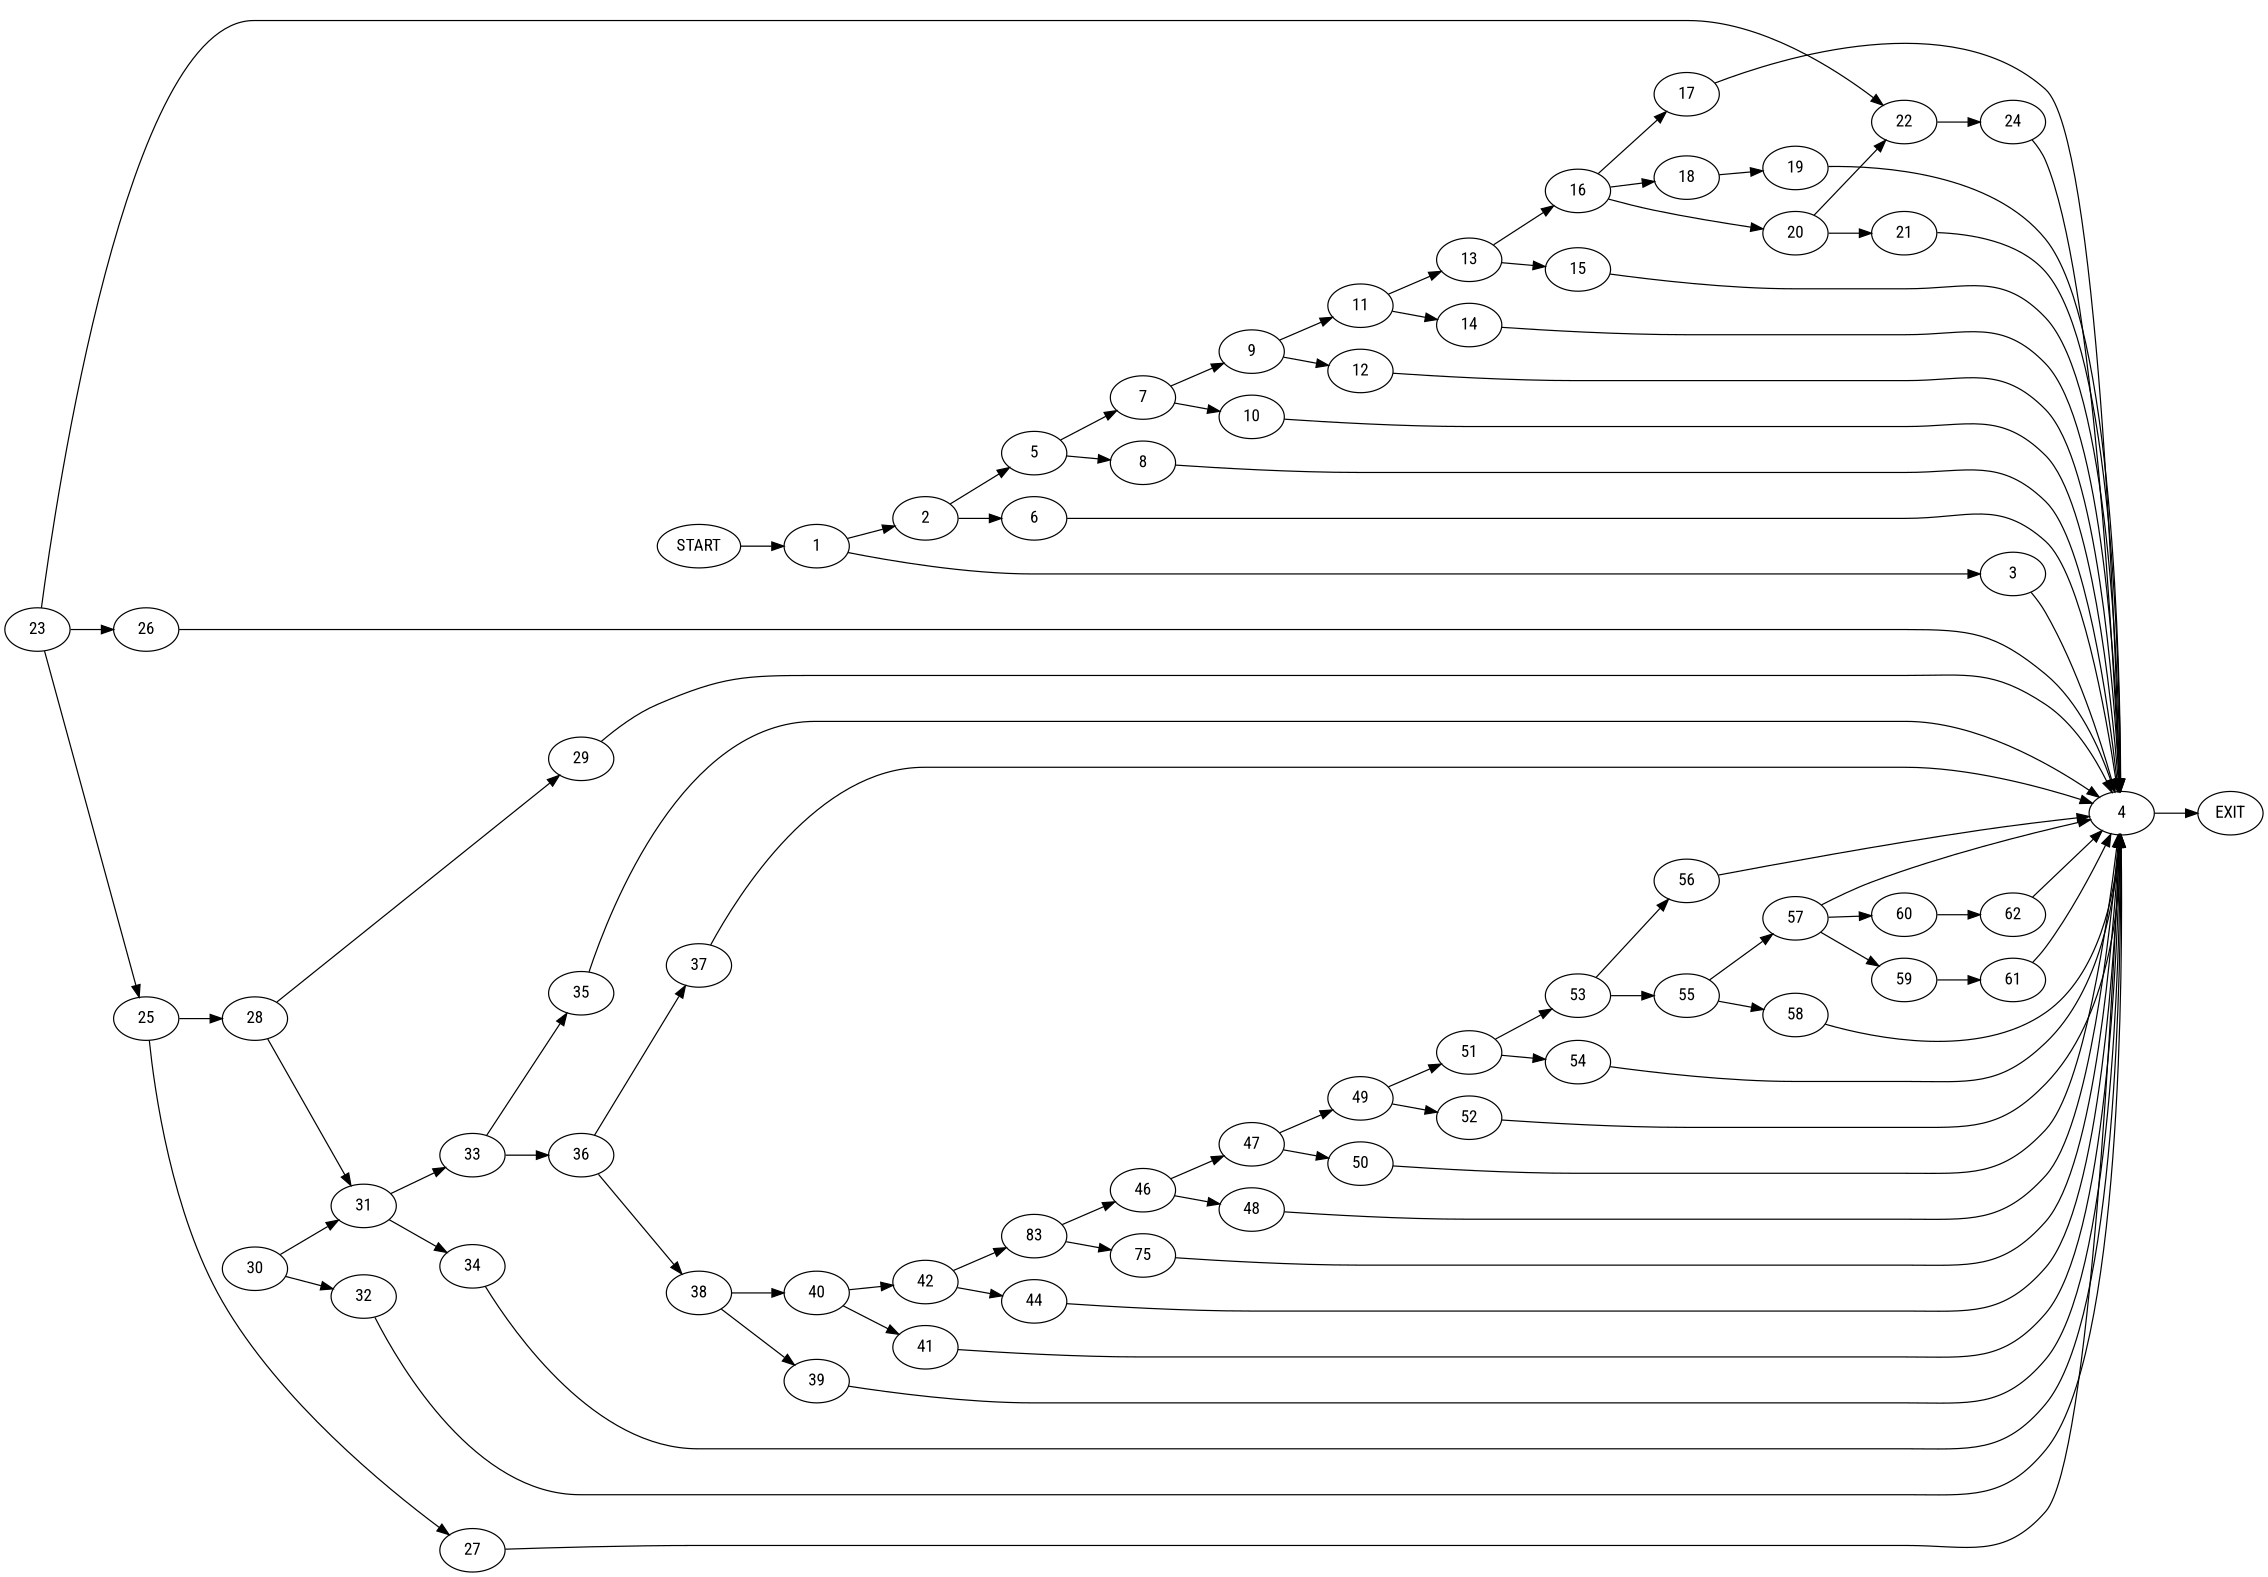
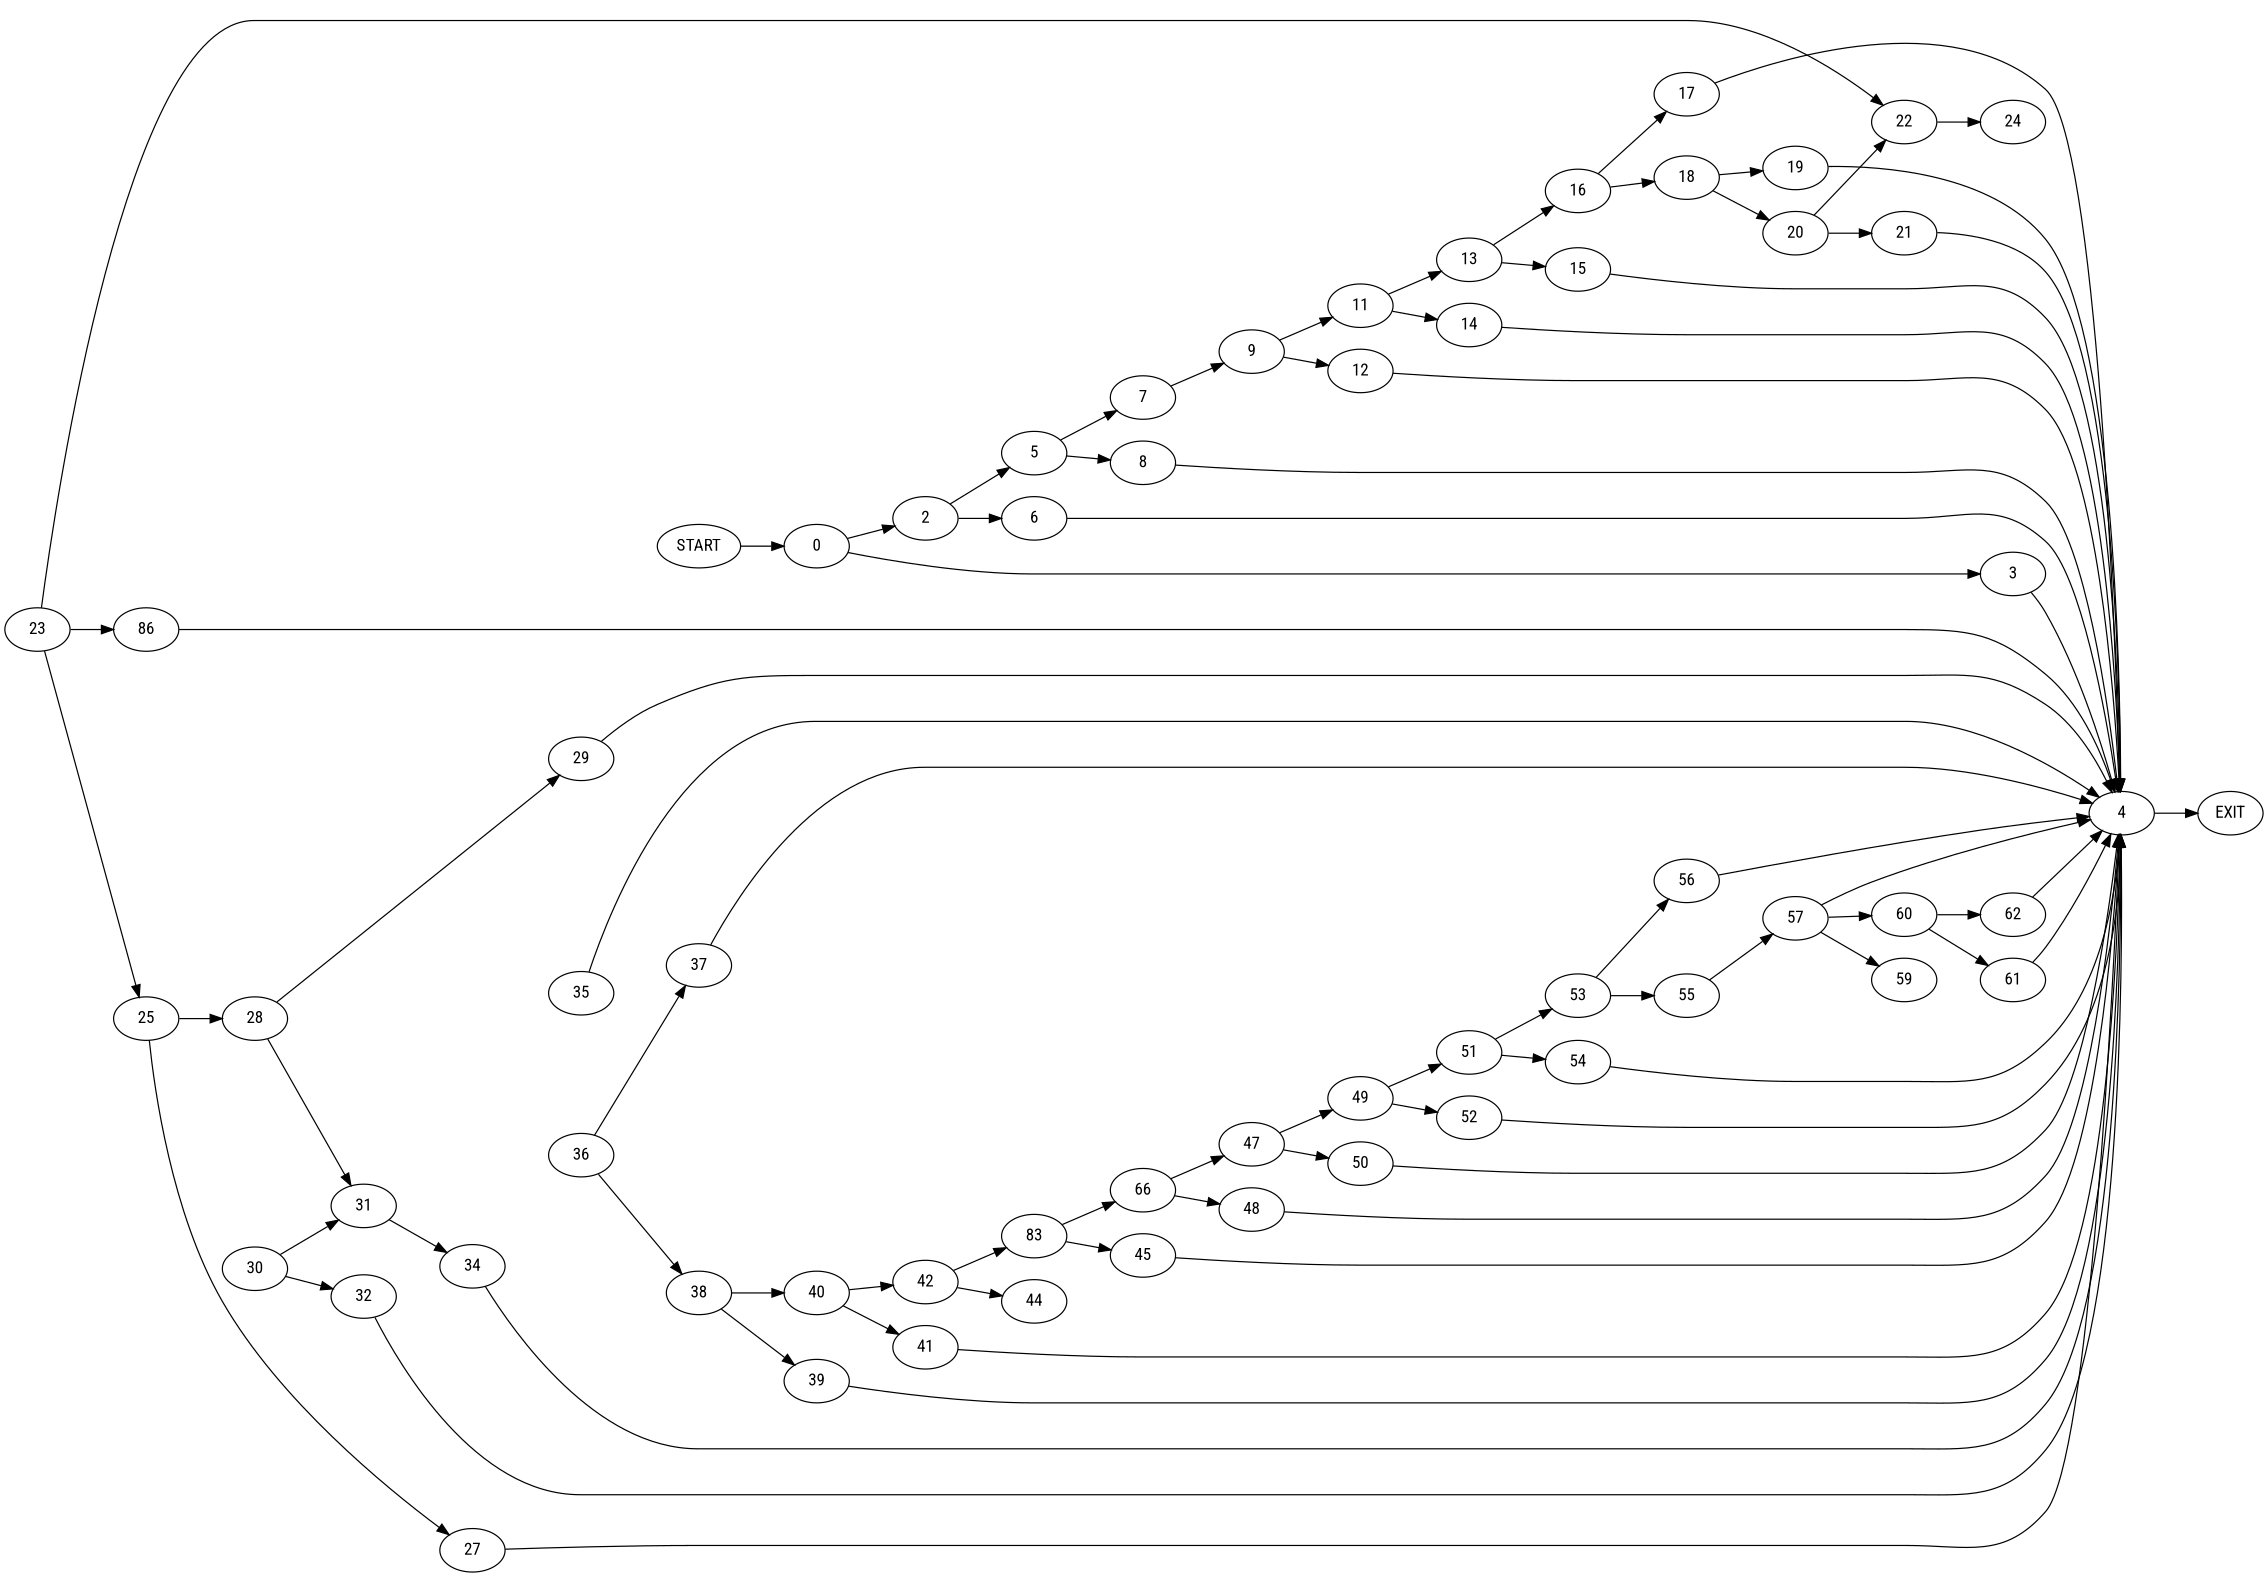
(1679, 215) -> (1736, 203)
(1252, 417) -> none
(2097, 455) -> none
(817, 546) -> (817, 546)
(146, 630) -> (146, 630)
(1953, 980) -> (1953, 944)
(1795, 1015) -> none
(472, 1155) -> none
(1143, 1190) -> (1143, 1190)
(1143, 1255) -> (1143, 1255)
(1778, 1311) -> none
